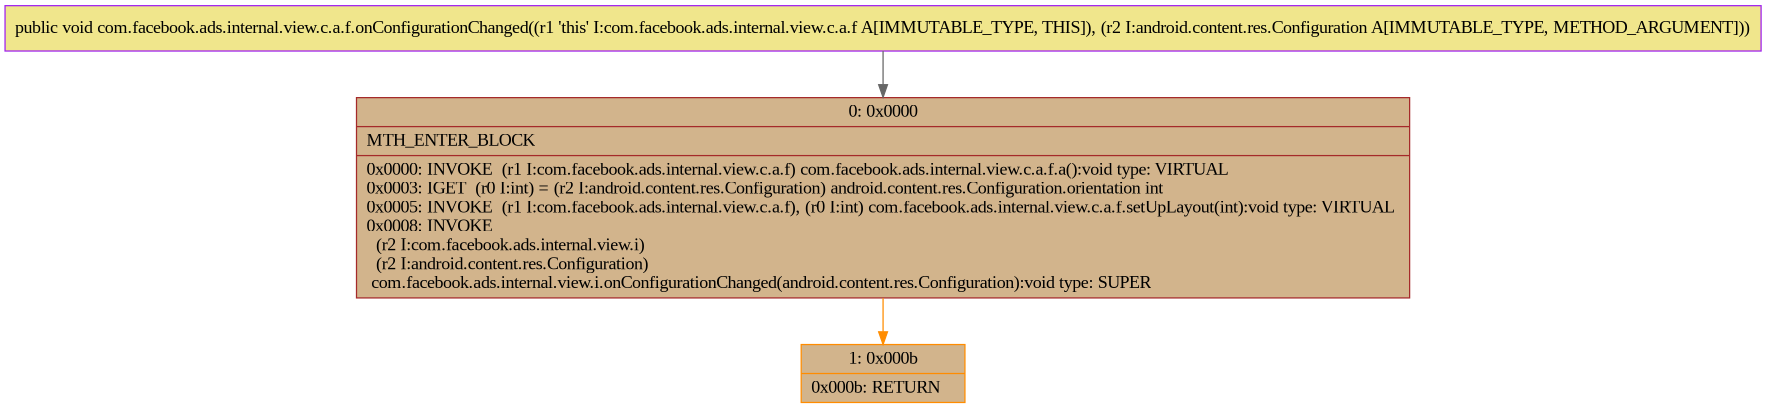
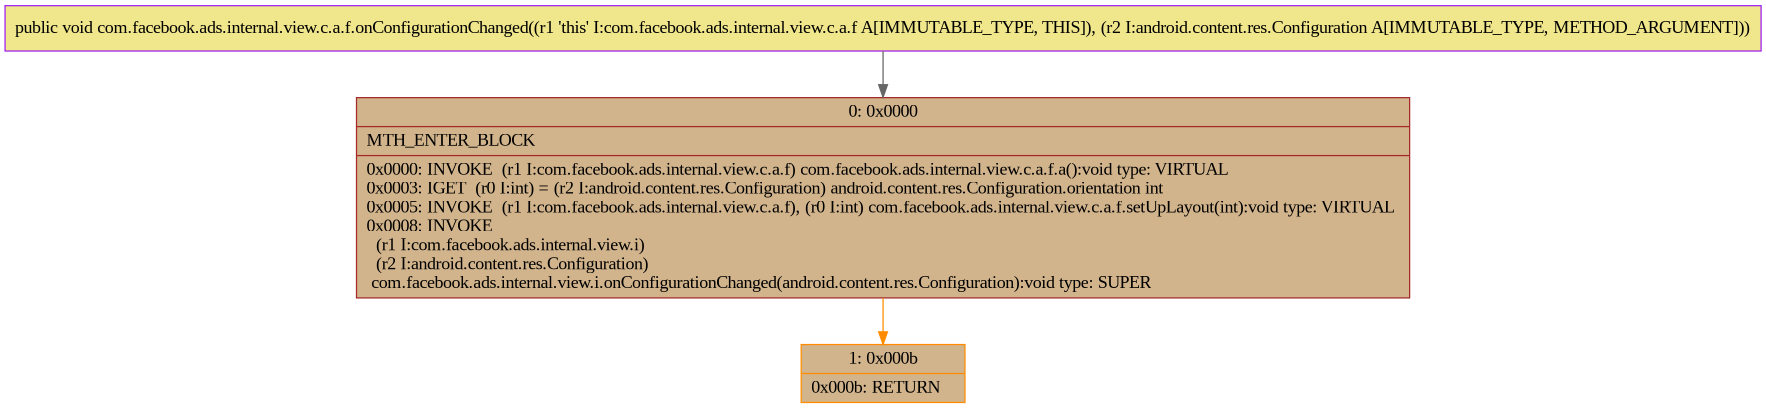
(506, 245) -> (506, 245)
